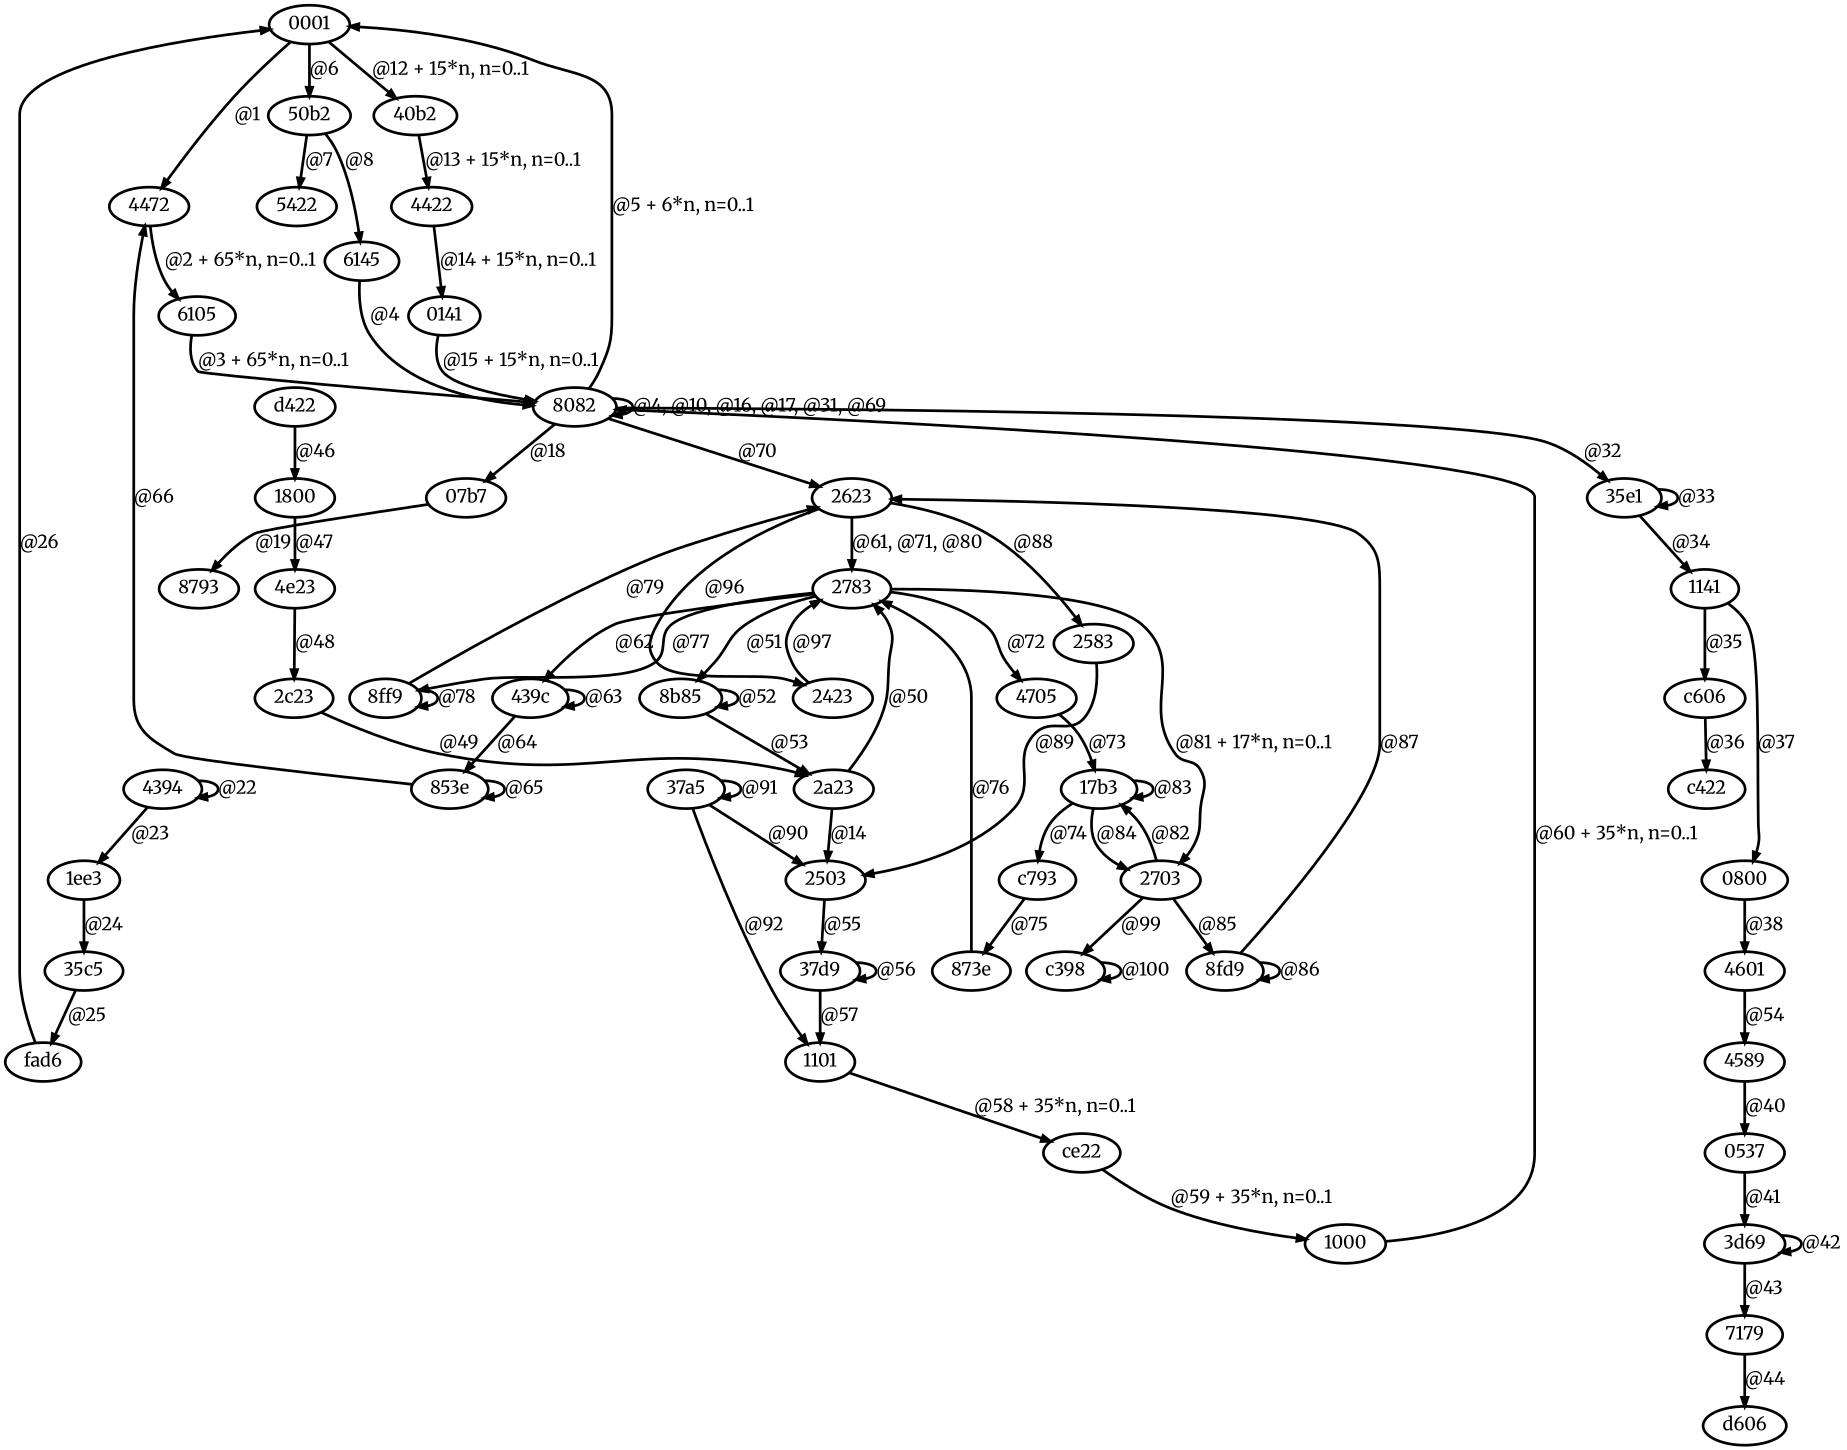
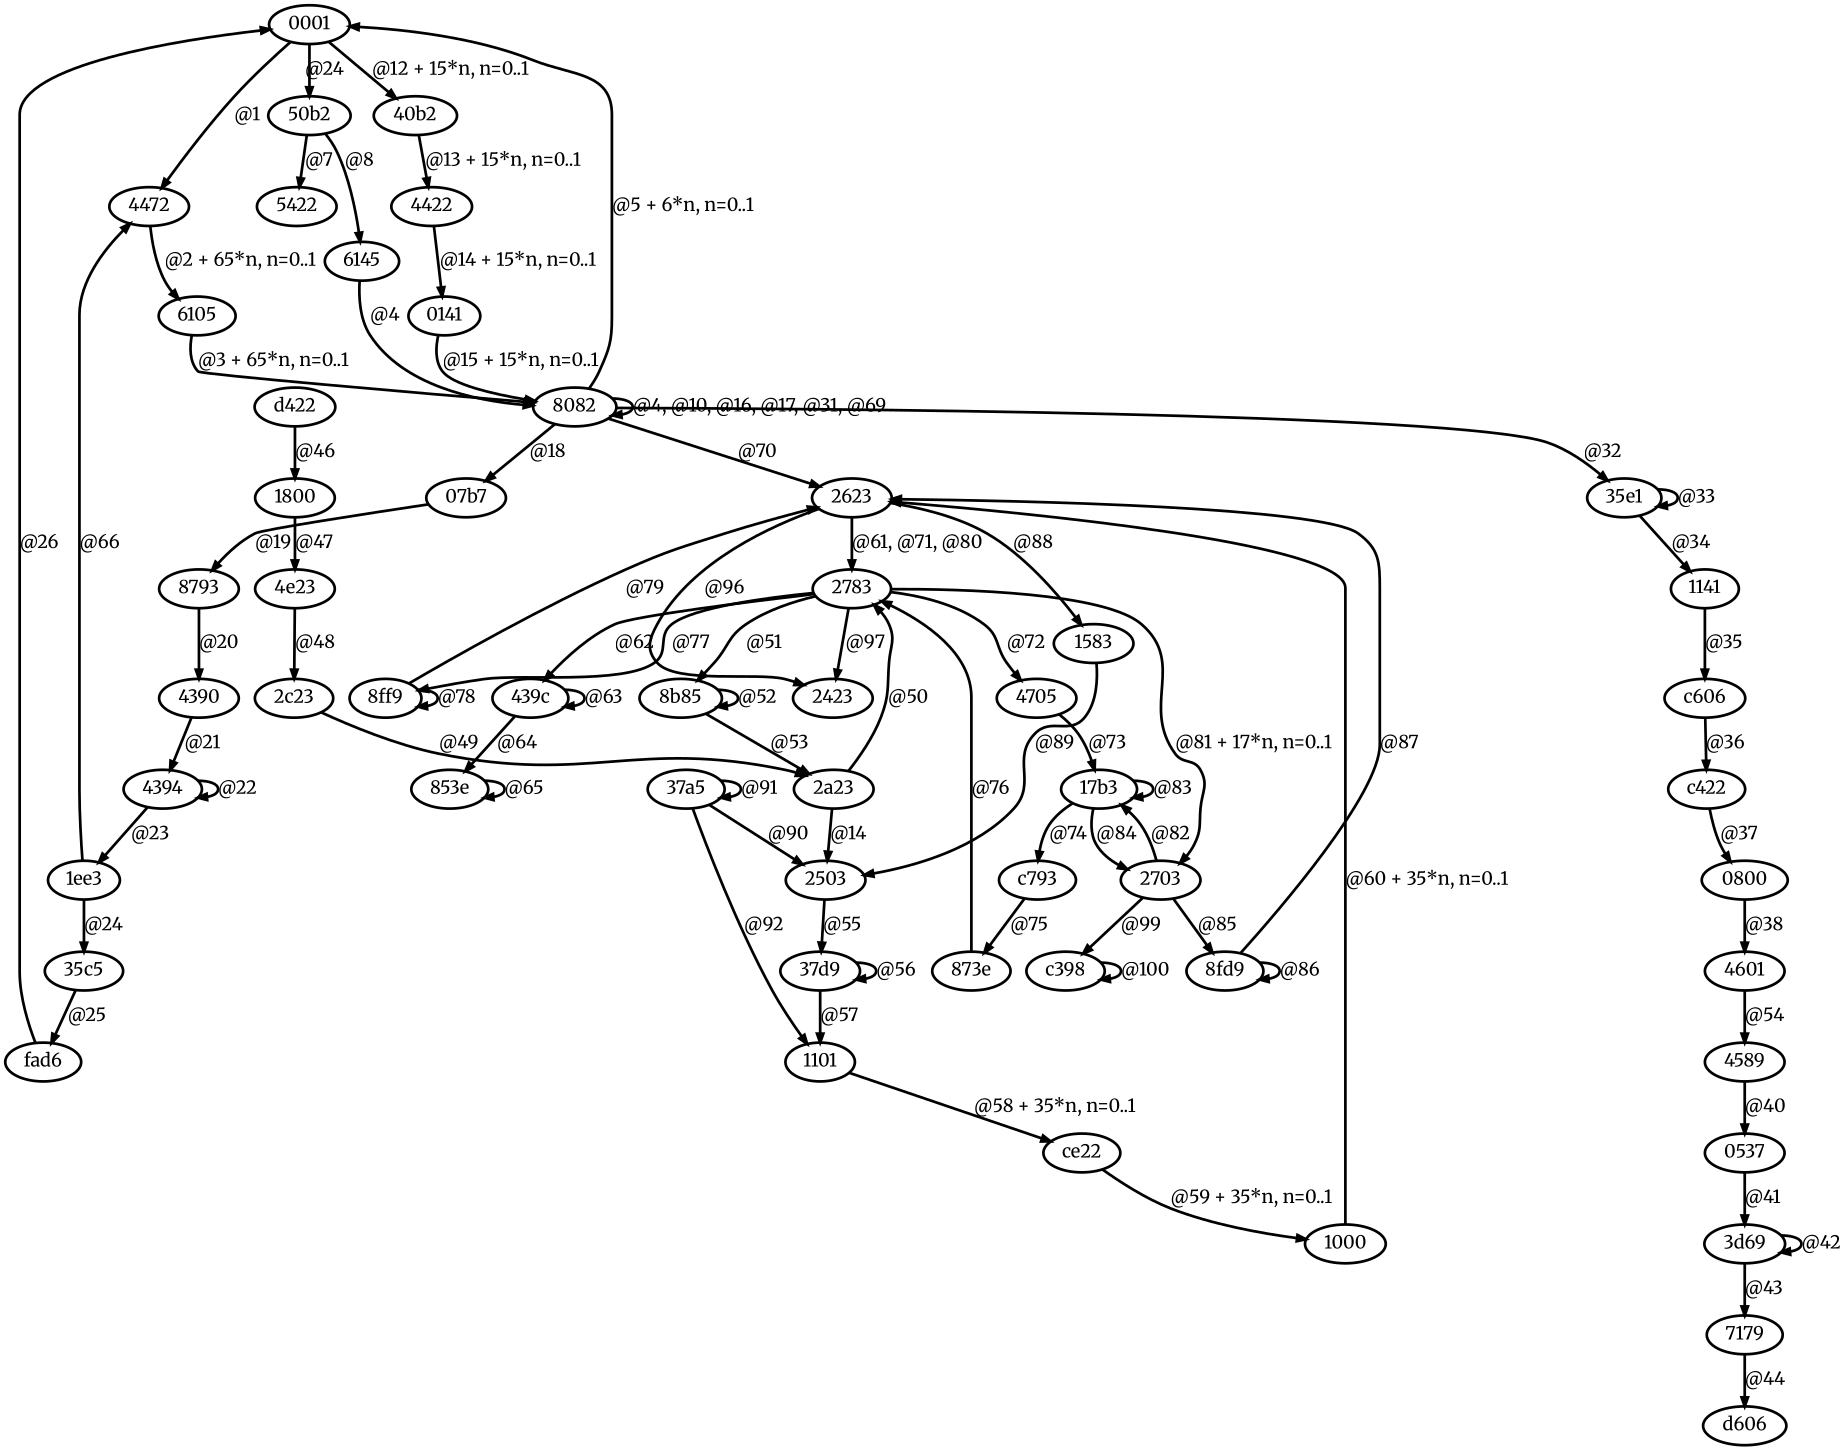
(324, 70) -> (324, 70)
(1503, 480) -> (1345, 677)
(134, 623) -> (79, 539)
(786, 643) -> (843, 639)
(1094, 644) -> (1094, 644)
none -> (199, 698)
(1758, 724) -> (1715, 832)
